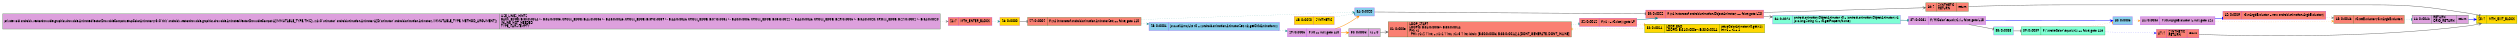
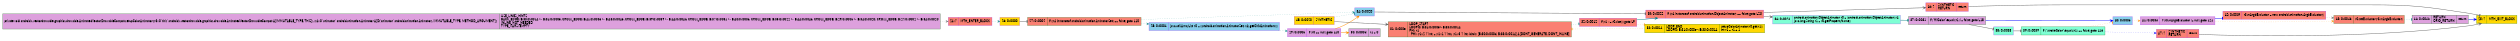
(1947, 7) -> (1947, 7)
(1947, 21) -> (1947, 21)
(1383, 32) -> (1360, 23)
